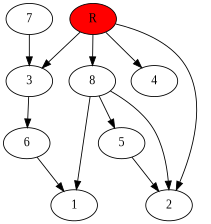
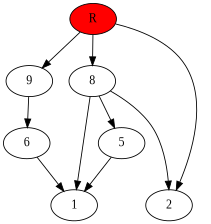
(29, 19) -> none
(29, 81) -> (29, 81)
(154, 81) -> none
(143, 171) -> (101, 171)
